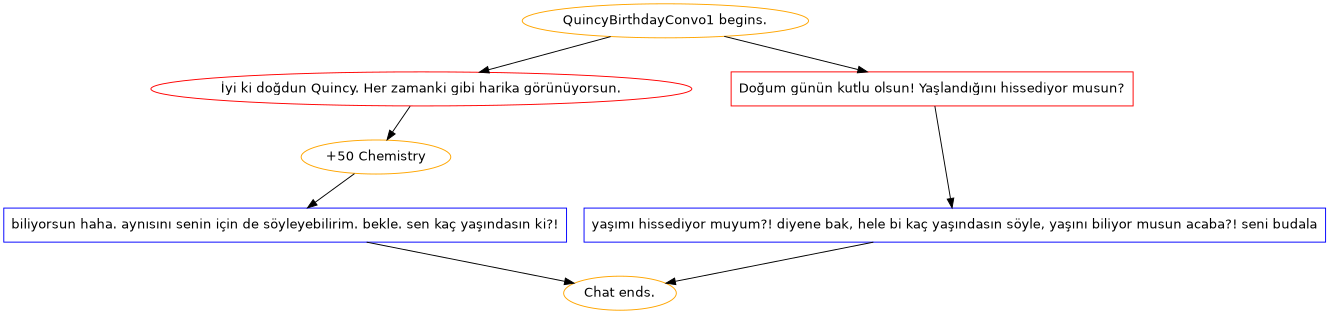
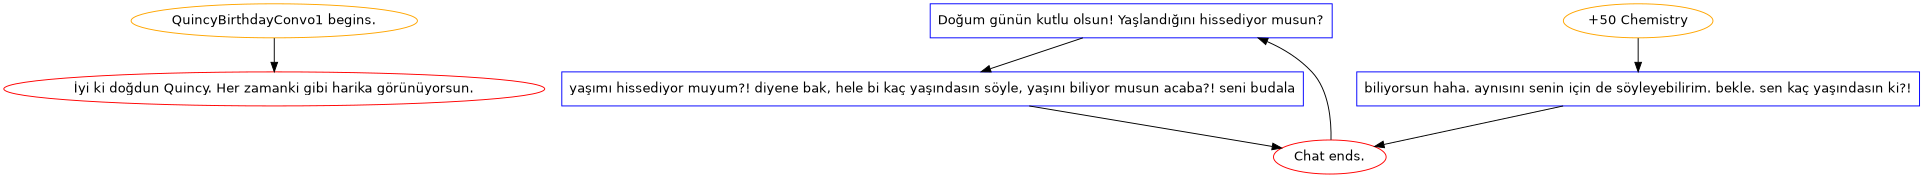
(791, 53) -> (1317, 79)
(932, 89) -> (1131, 21)
(401, 119) -> none
(620, 293) -> (1330, 157)
